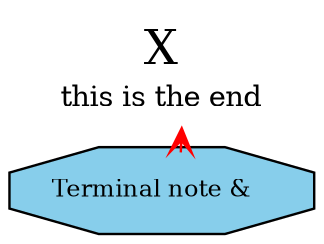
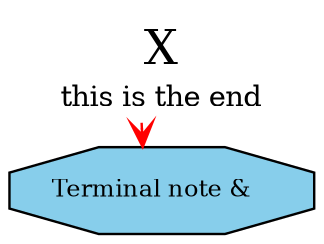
(181, 146) -> (142, 129)
